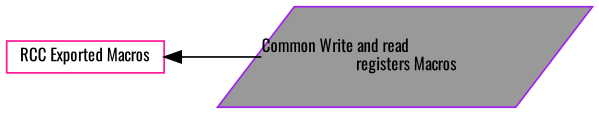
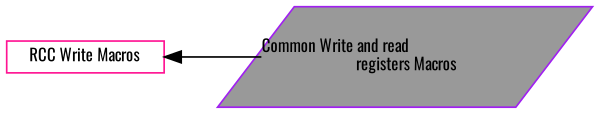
(85, 57) -> (85, 57)
